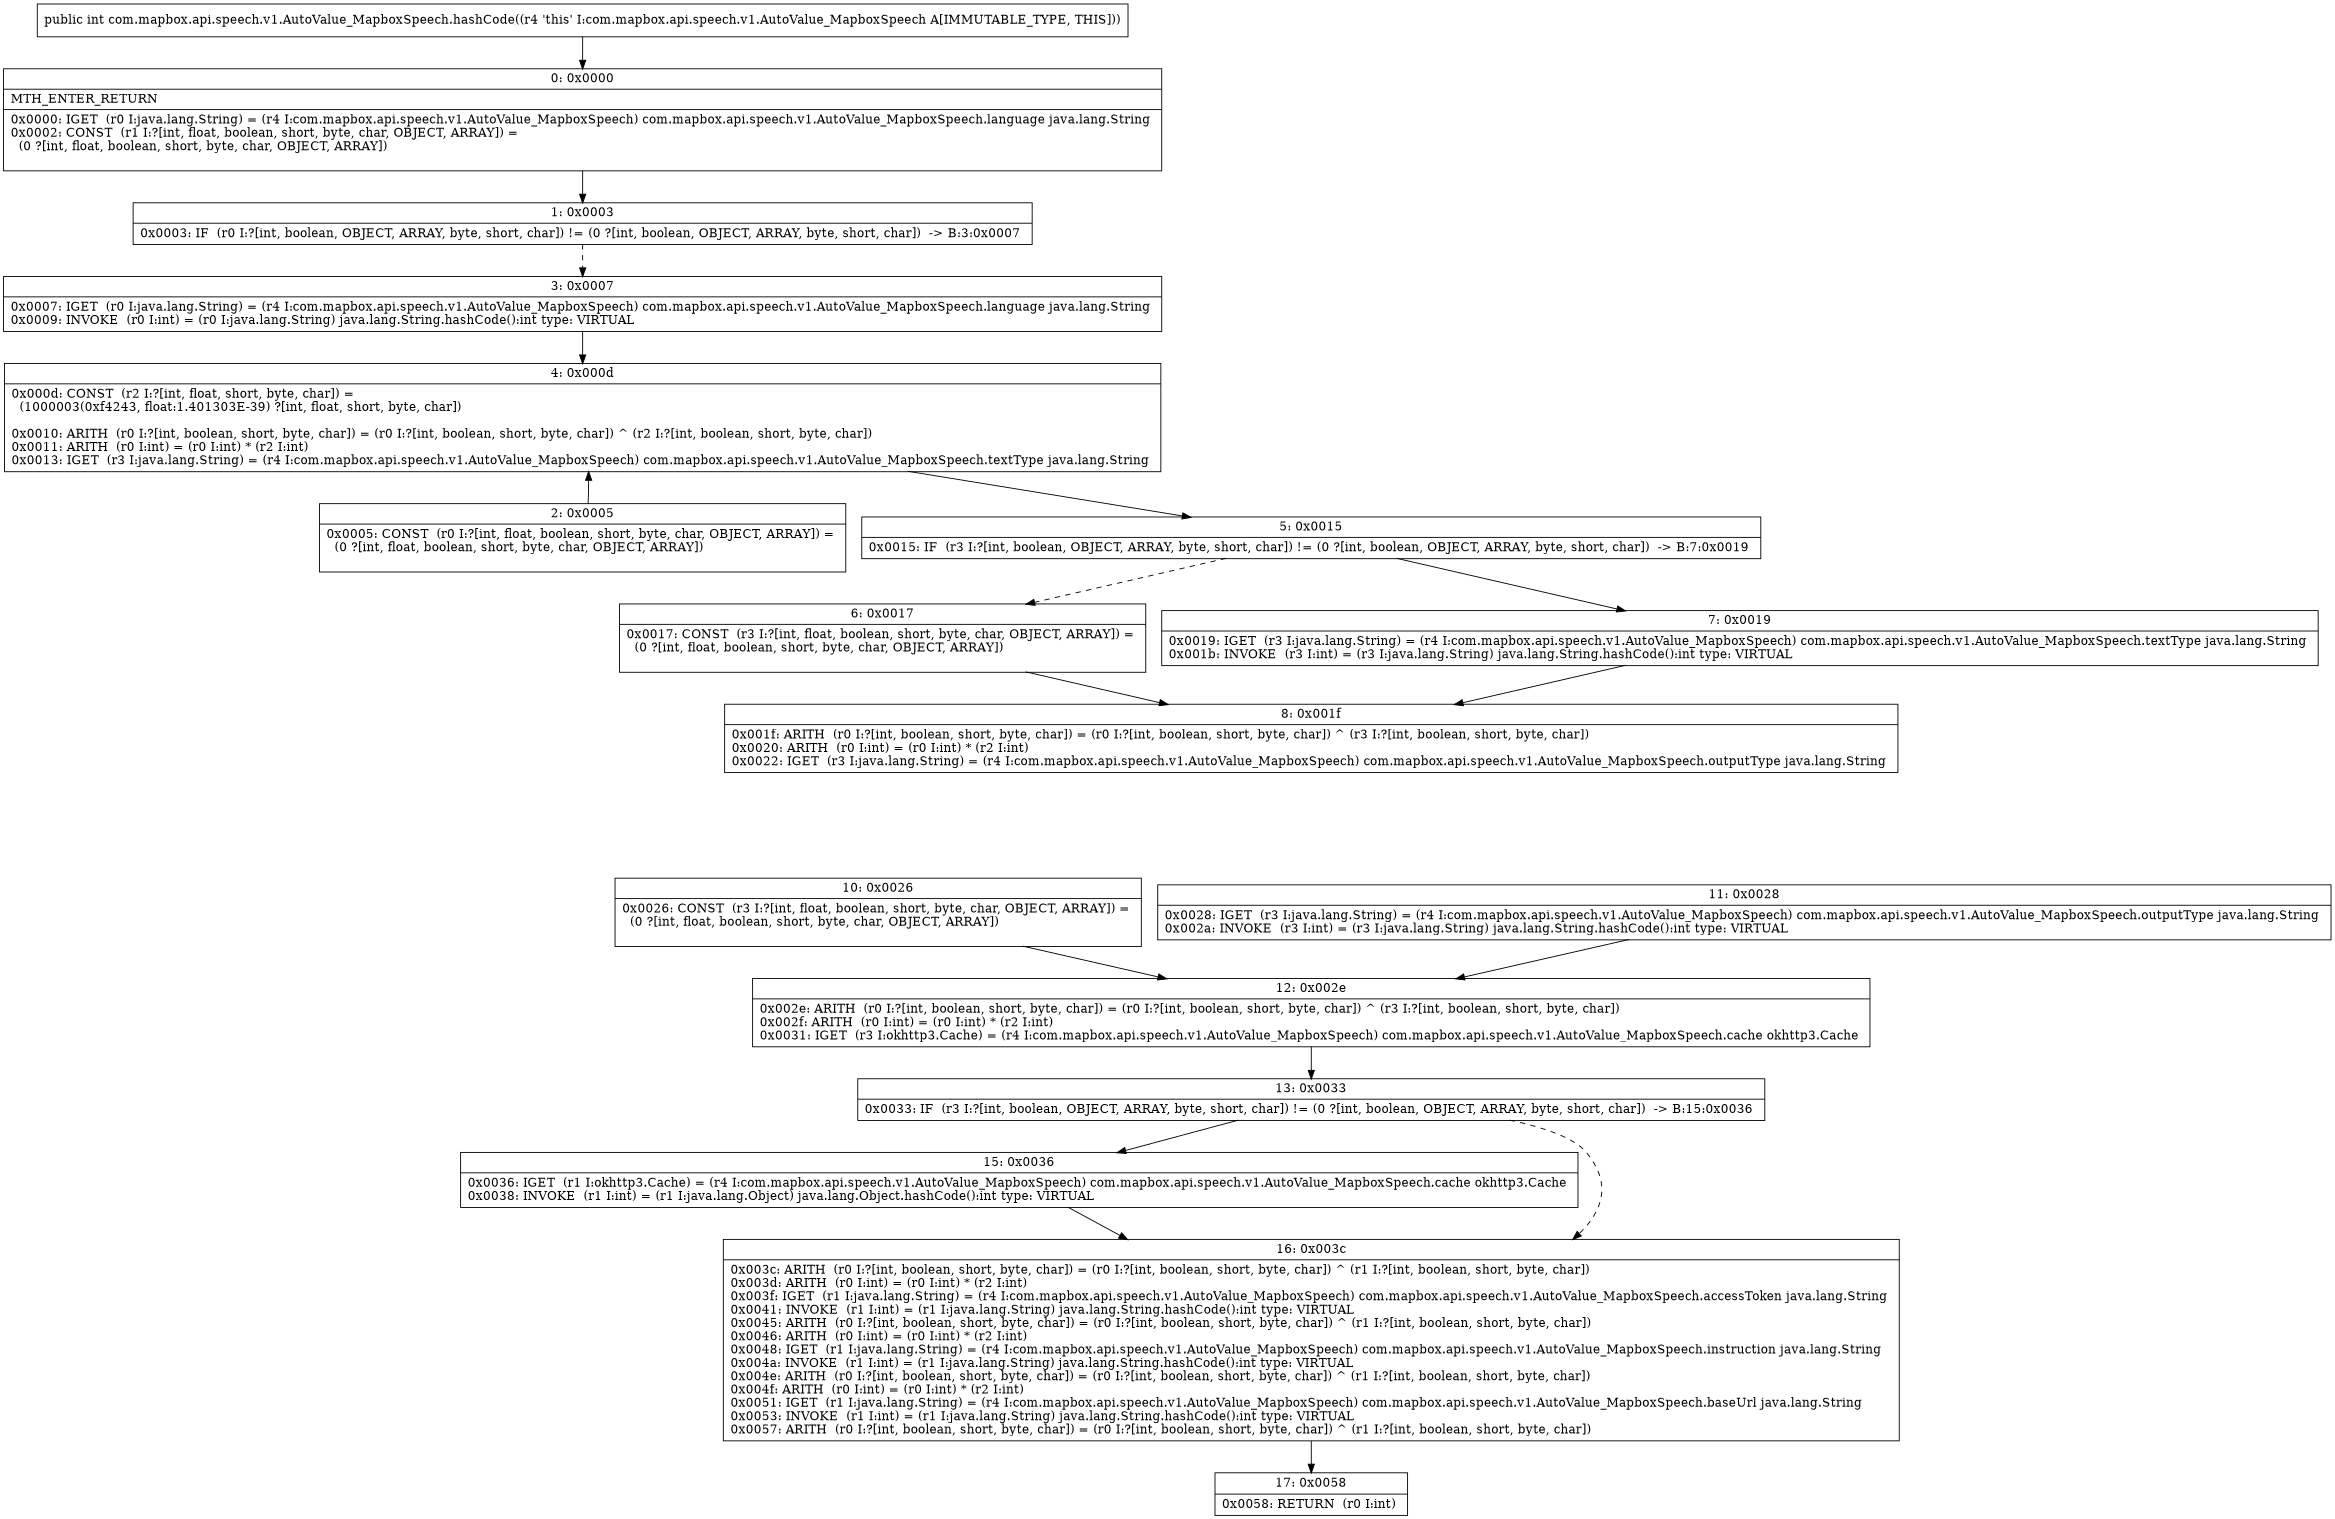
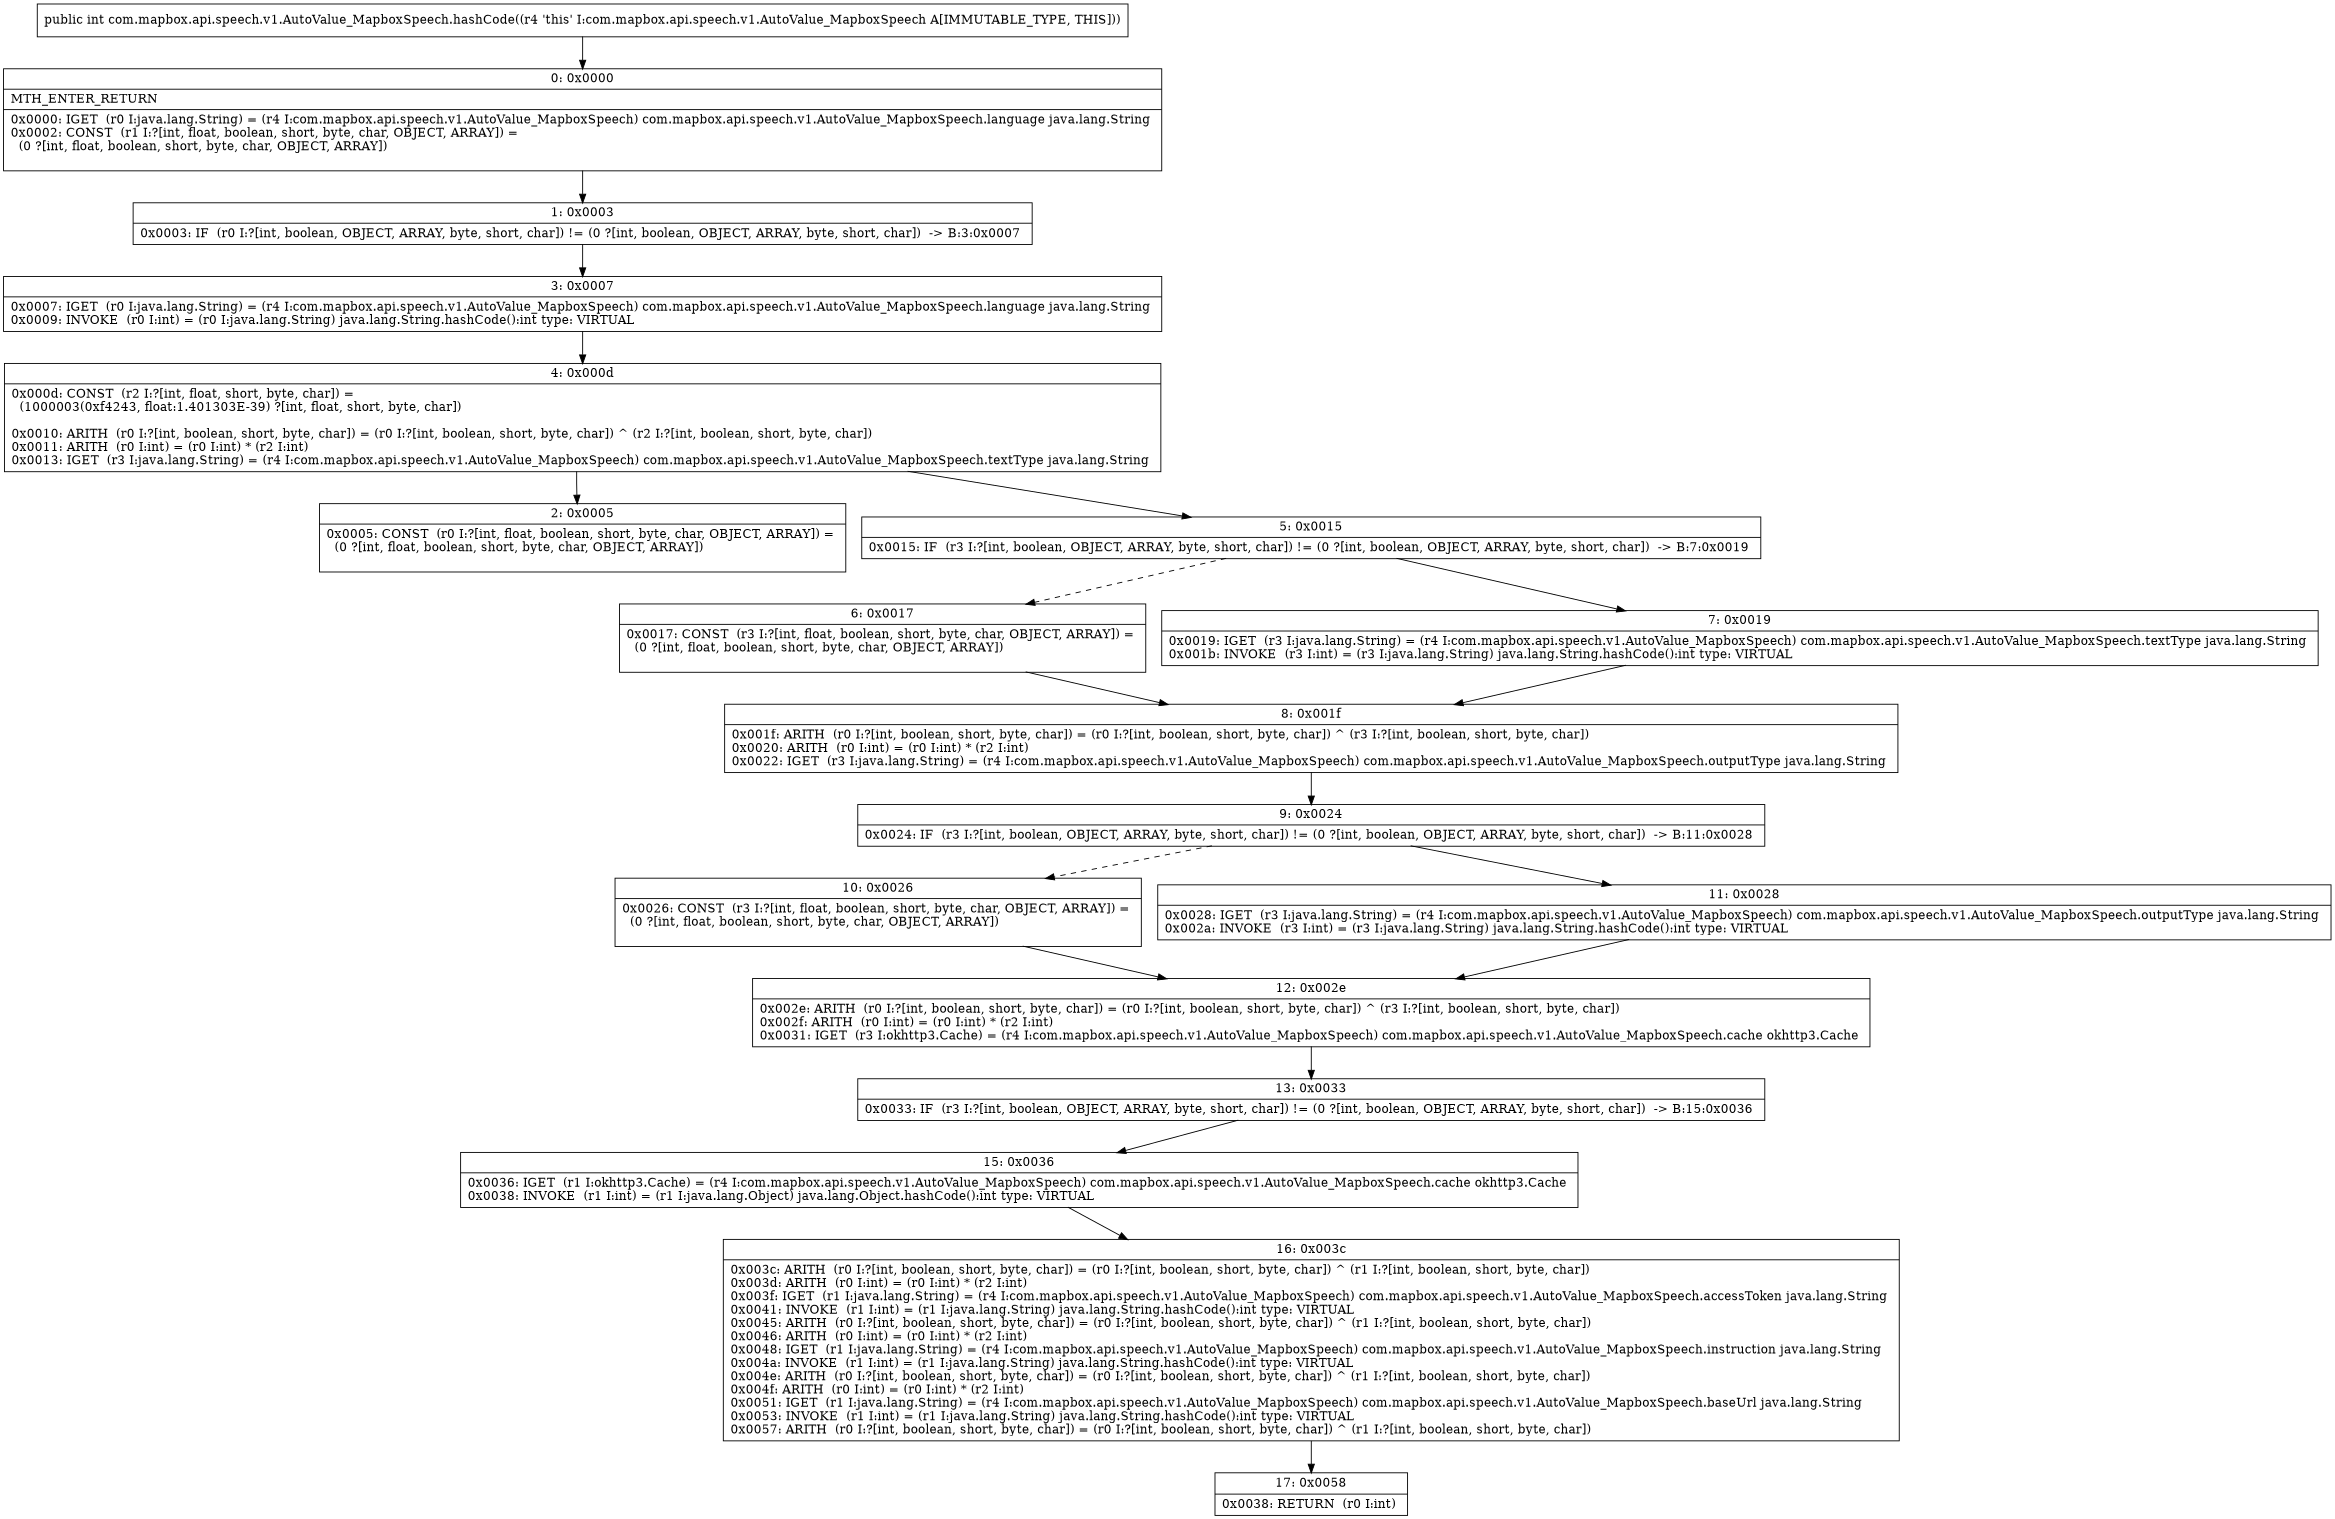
(583, 256) -> (583, 256)
(588, 492) -> (577, 483)
none -> (1311, 825)
(1588, 1155) -> none
(1311, 1504) -> (1311, 1504)
